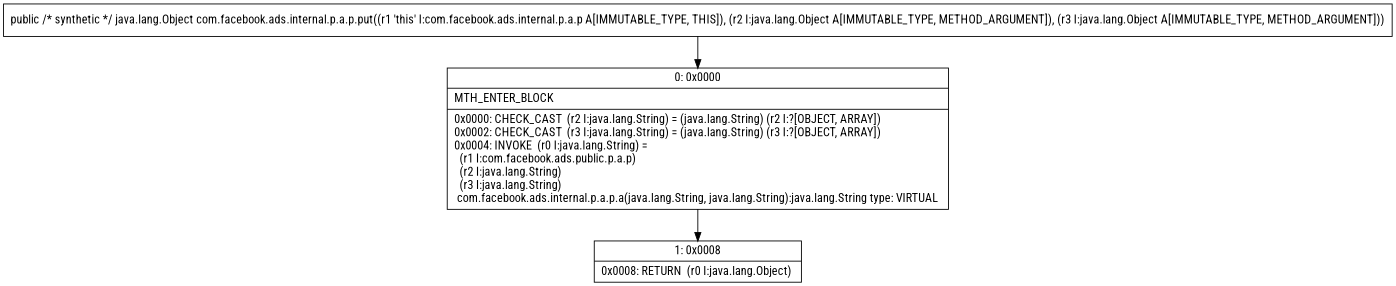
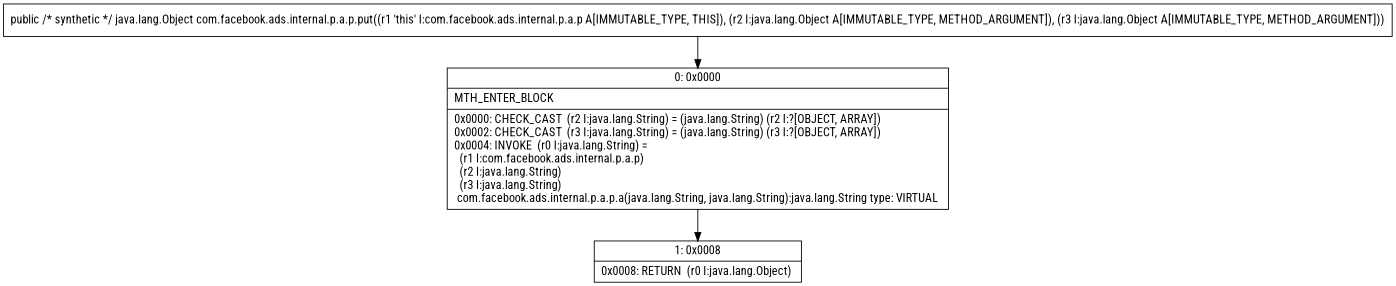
(546, 159) -> (549, 159)
